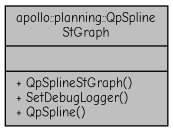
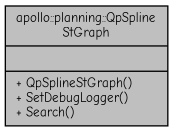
(51, 113) -> (46, 113)
